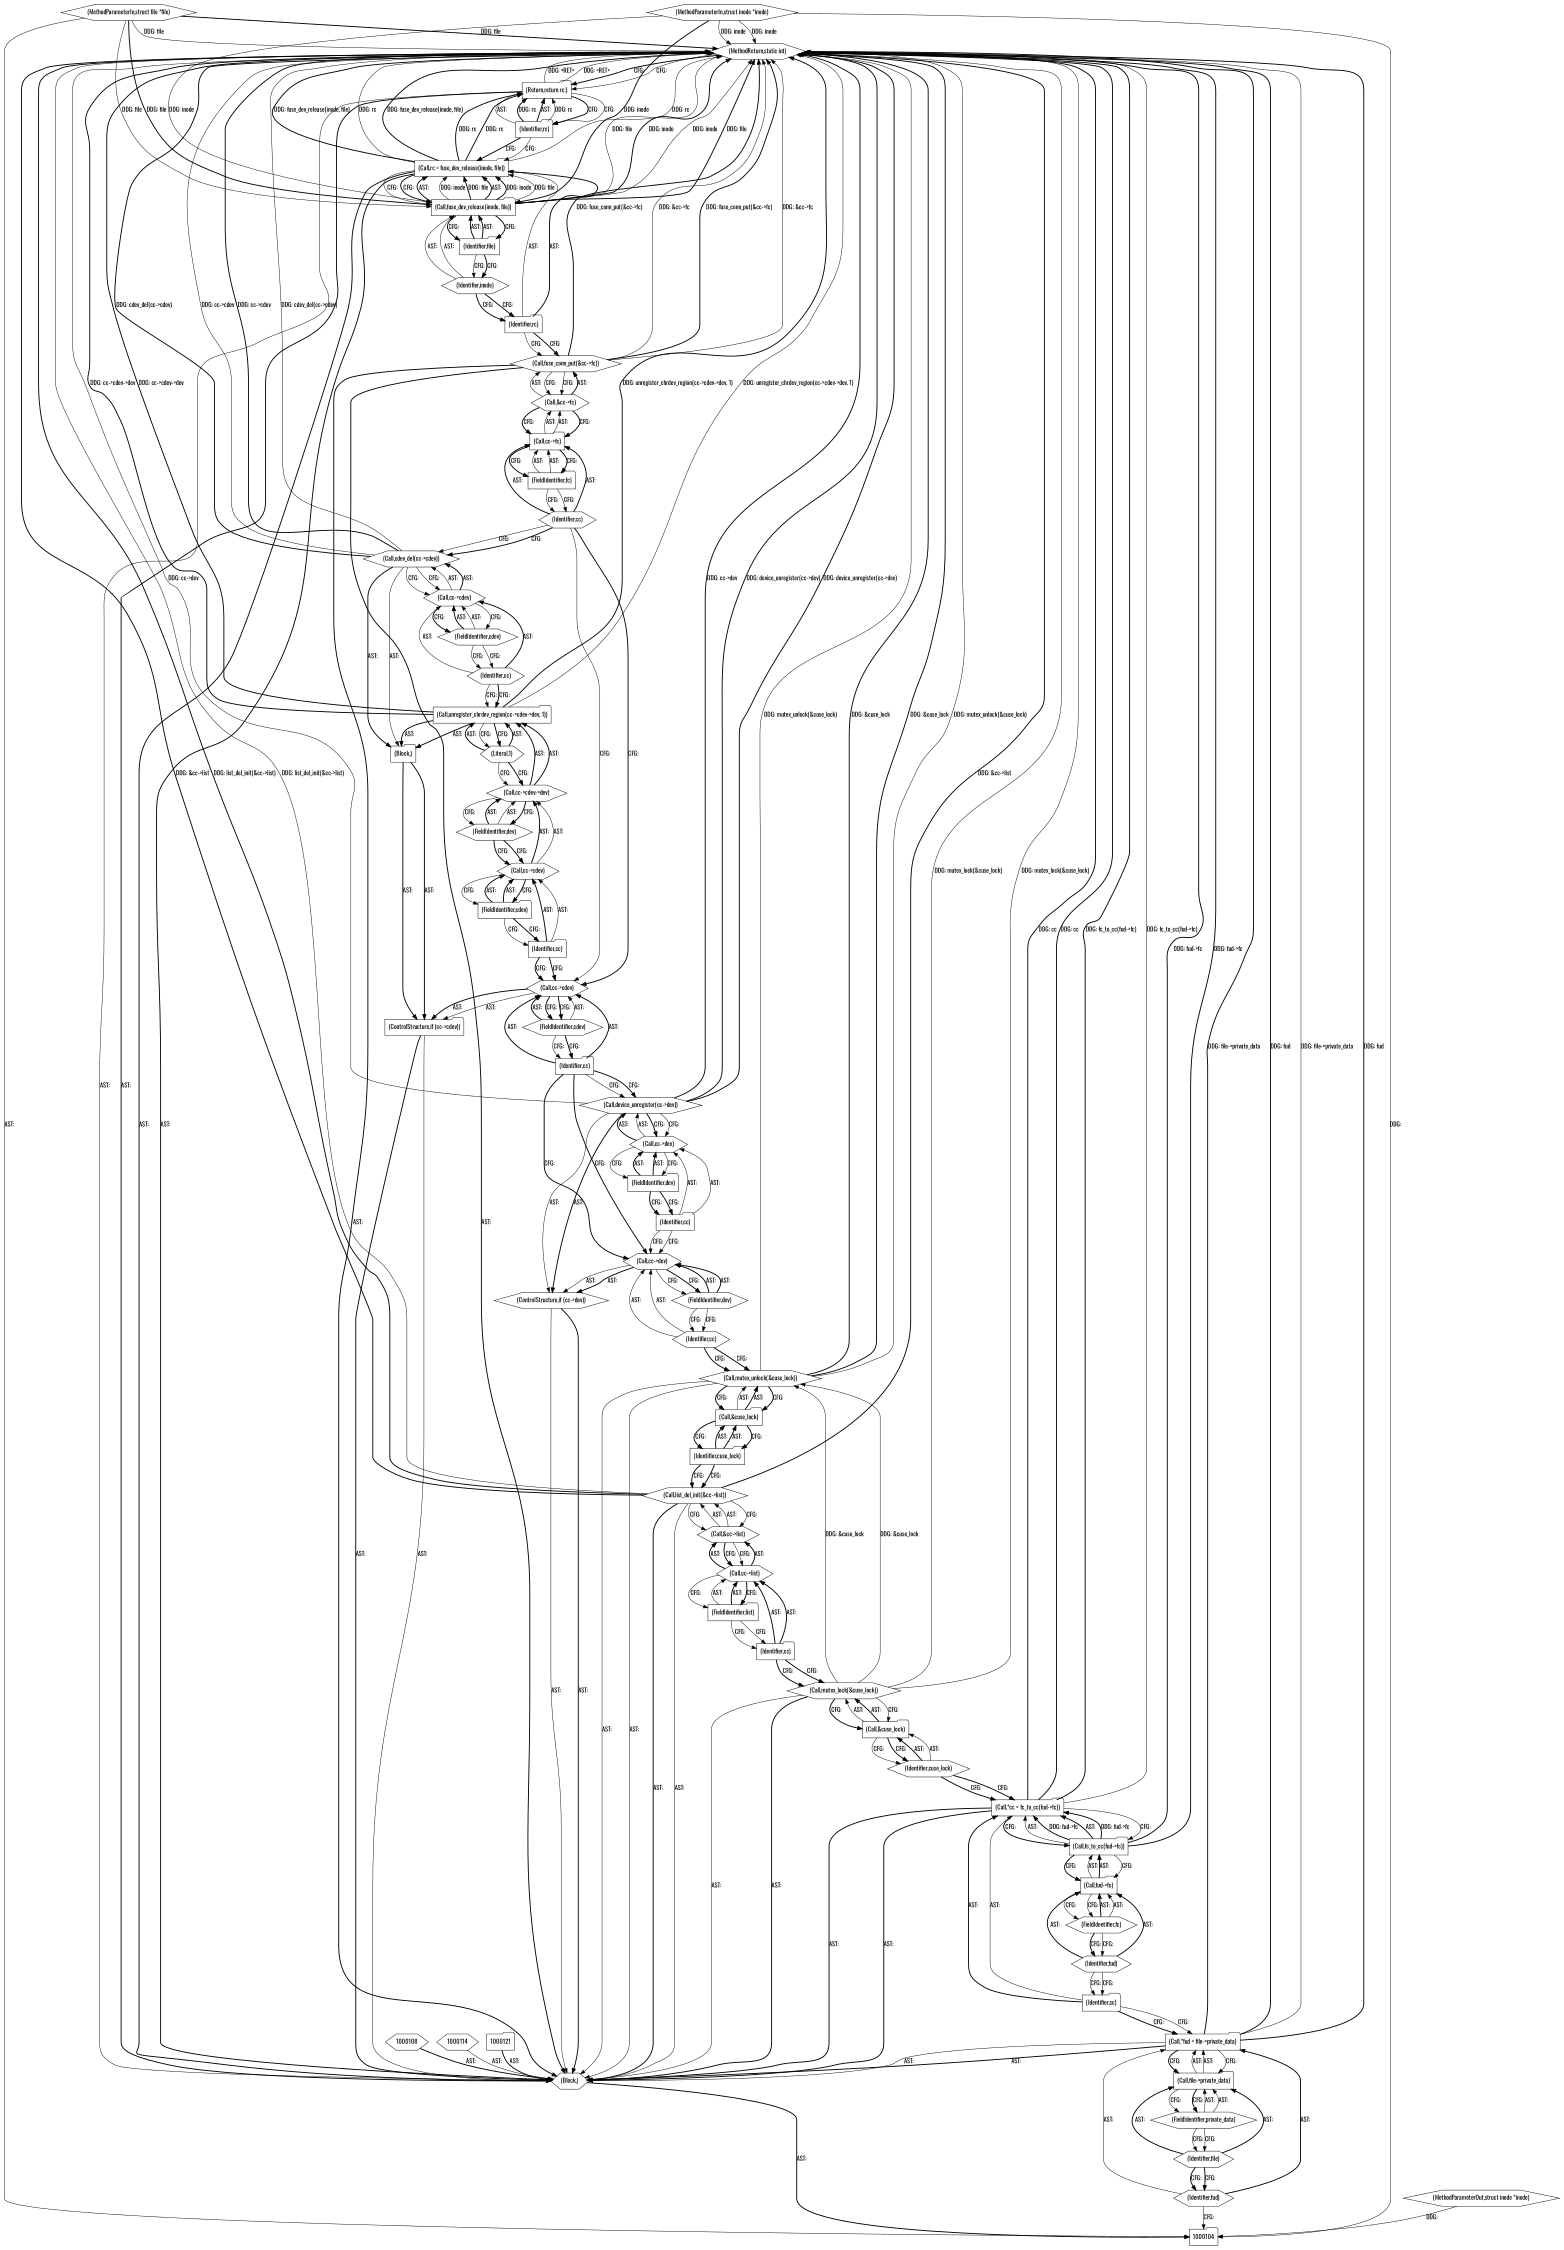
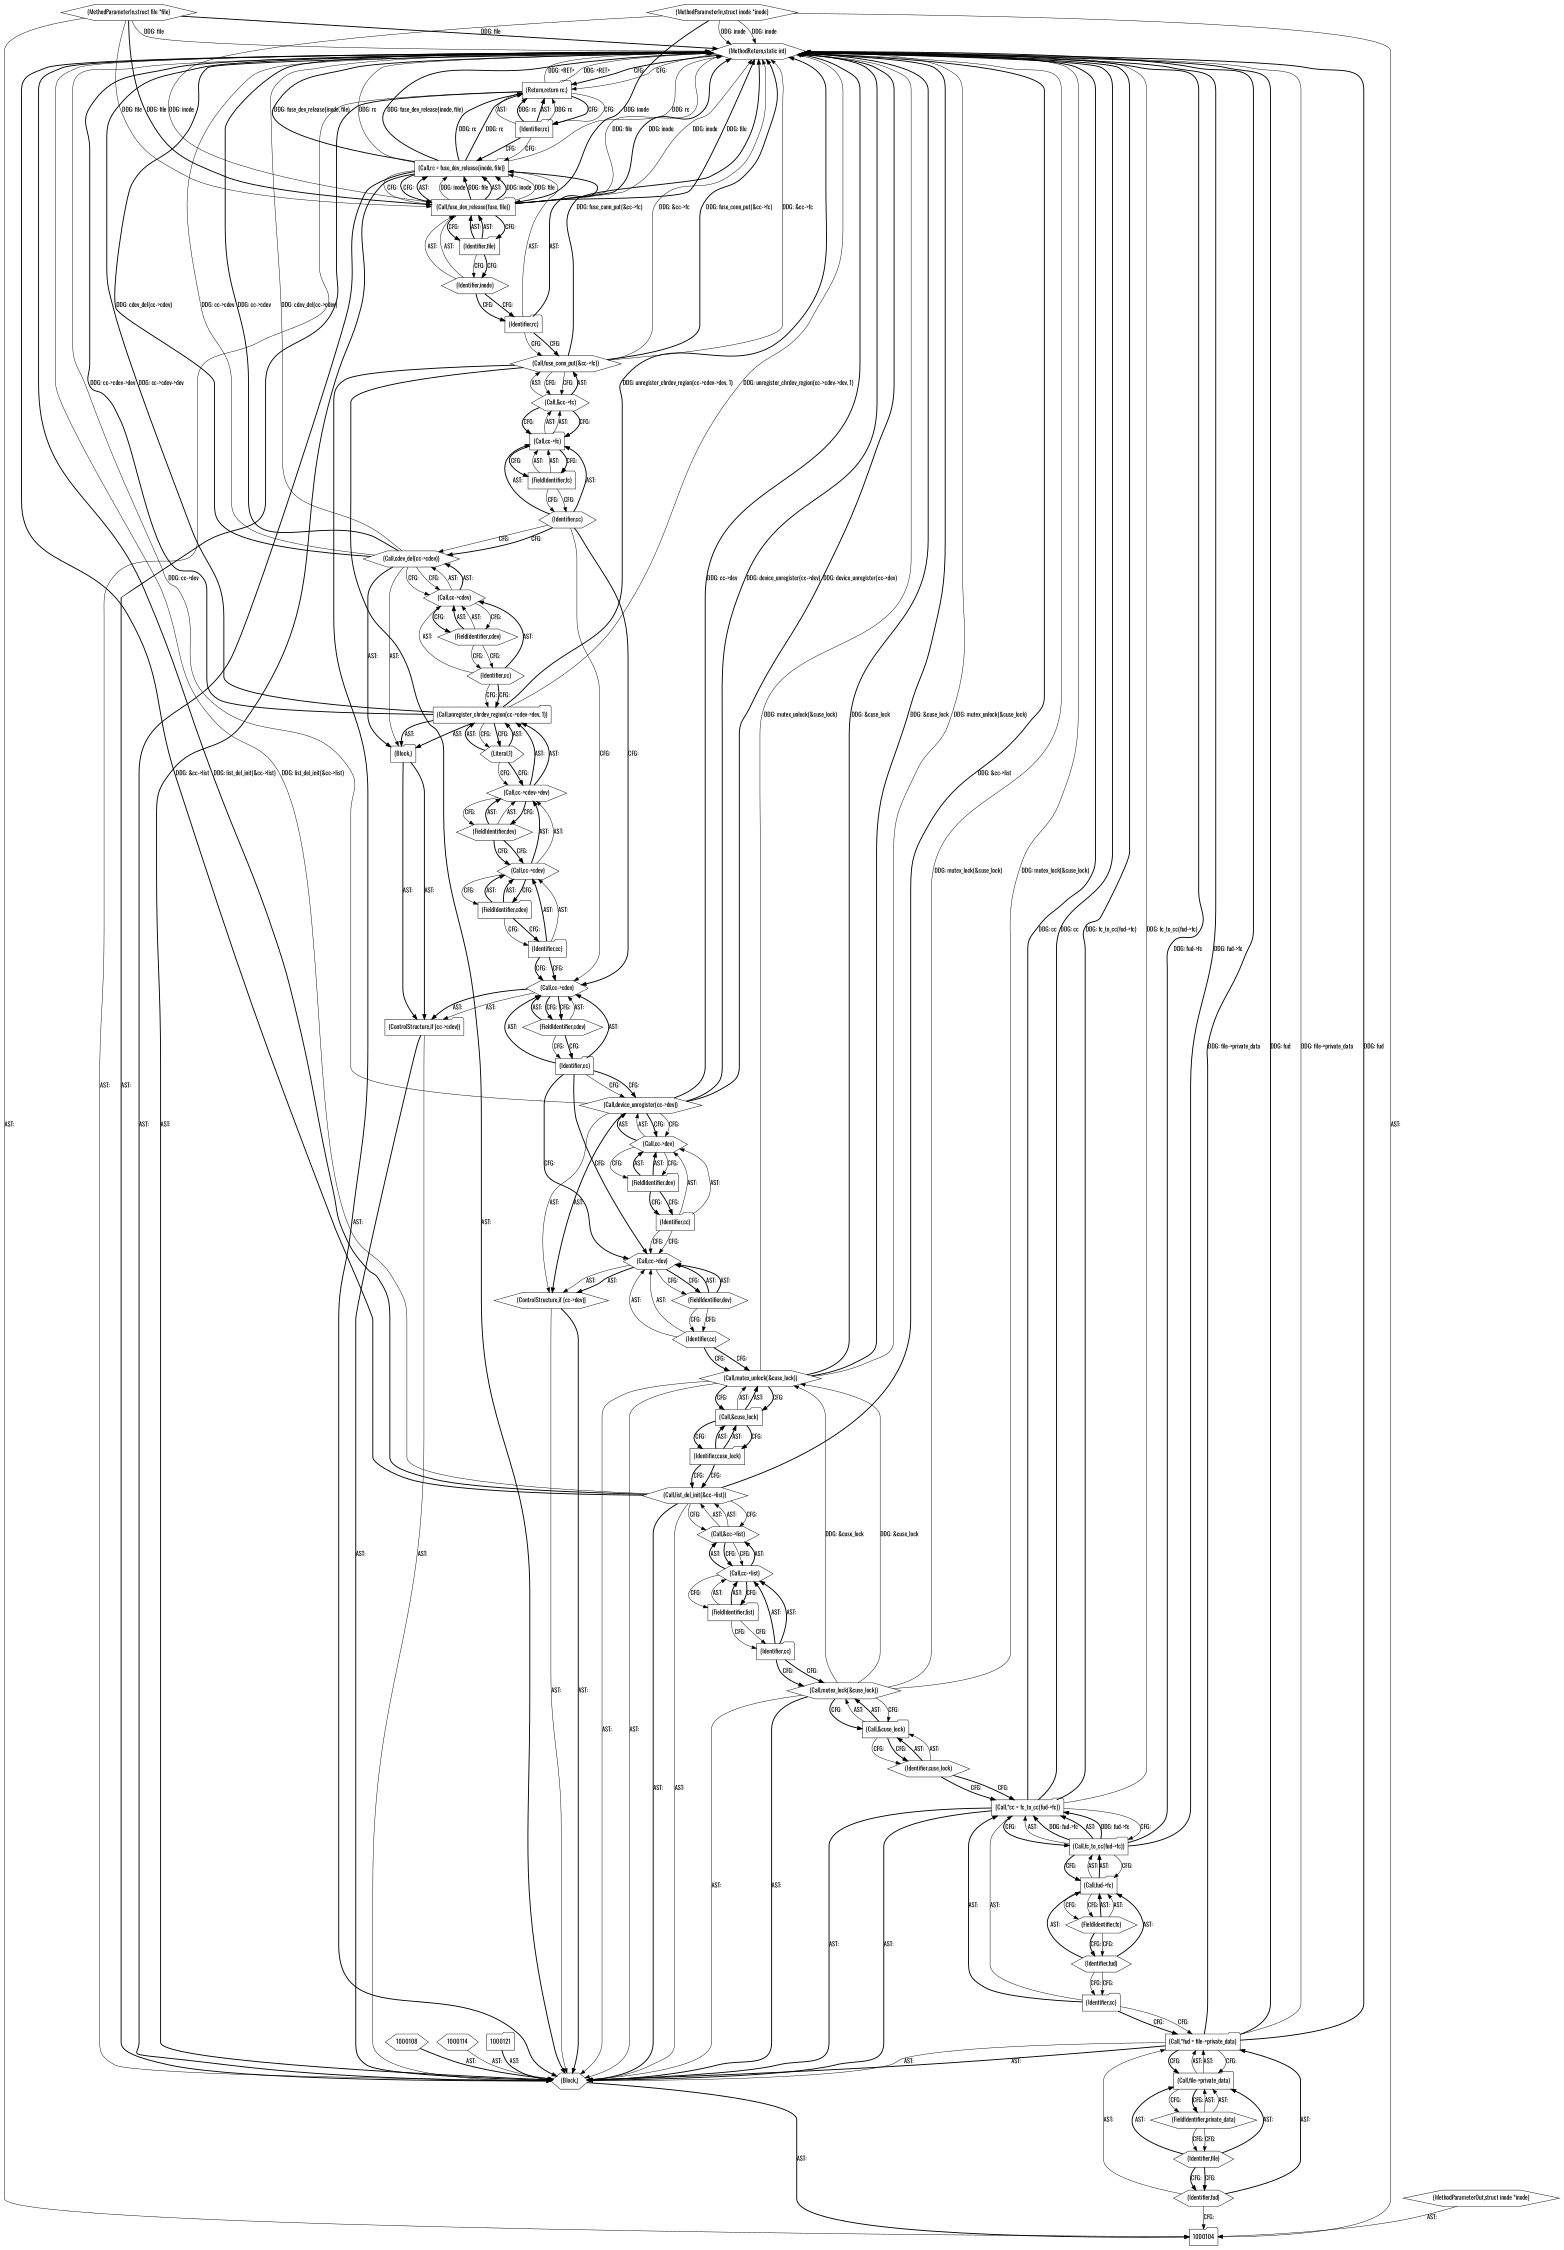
(473, 208) -> (473, 208)
(1396, 1125) -> (1396, 1125)
(1433, 2218) -> (1433, 2218)
